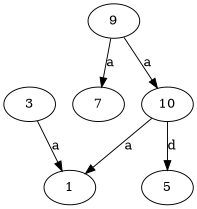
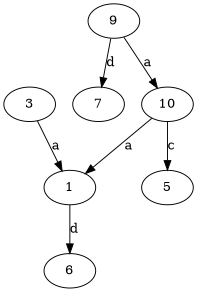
(111, 63) -> (111, 63)
(172, 146) -> (171, 146)
none -> (70, 271)
